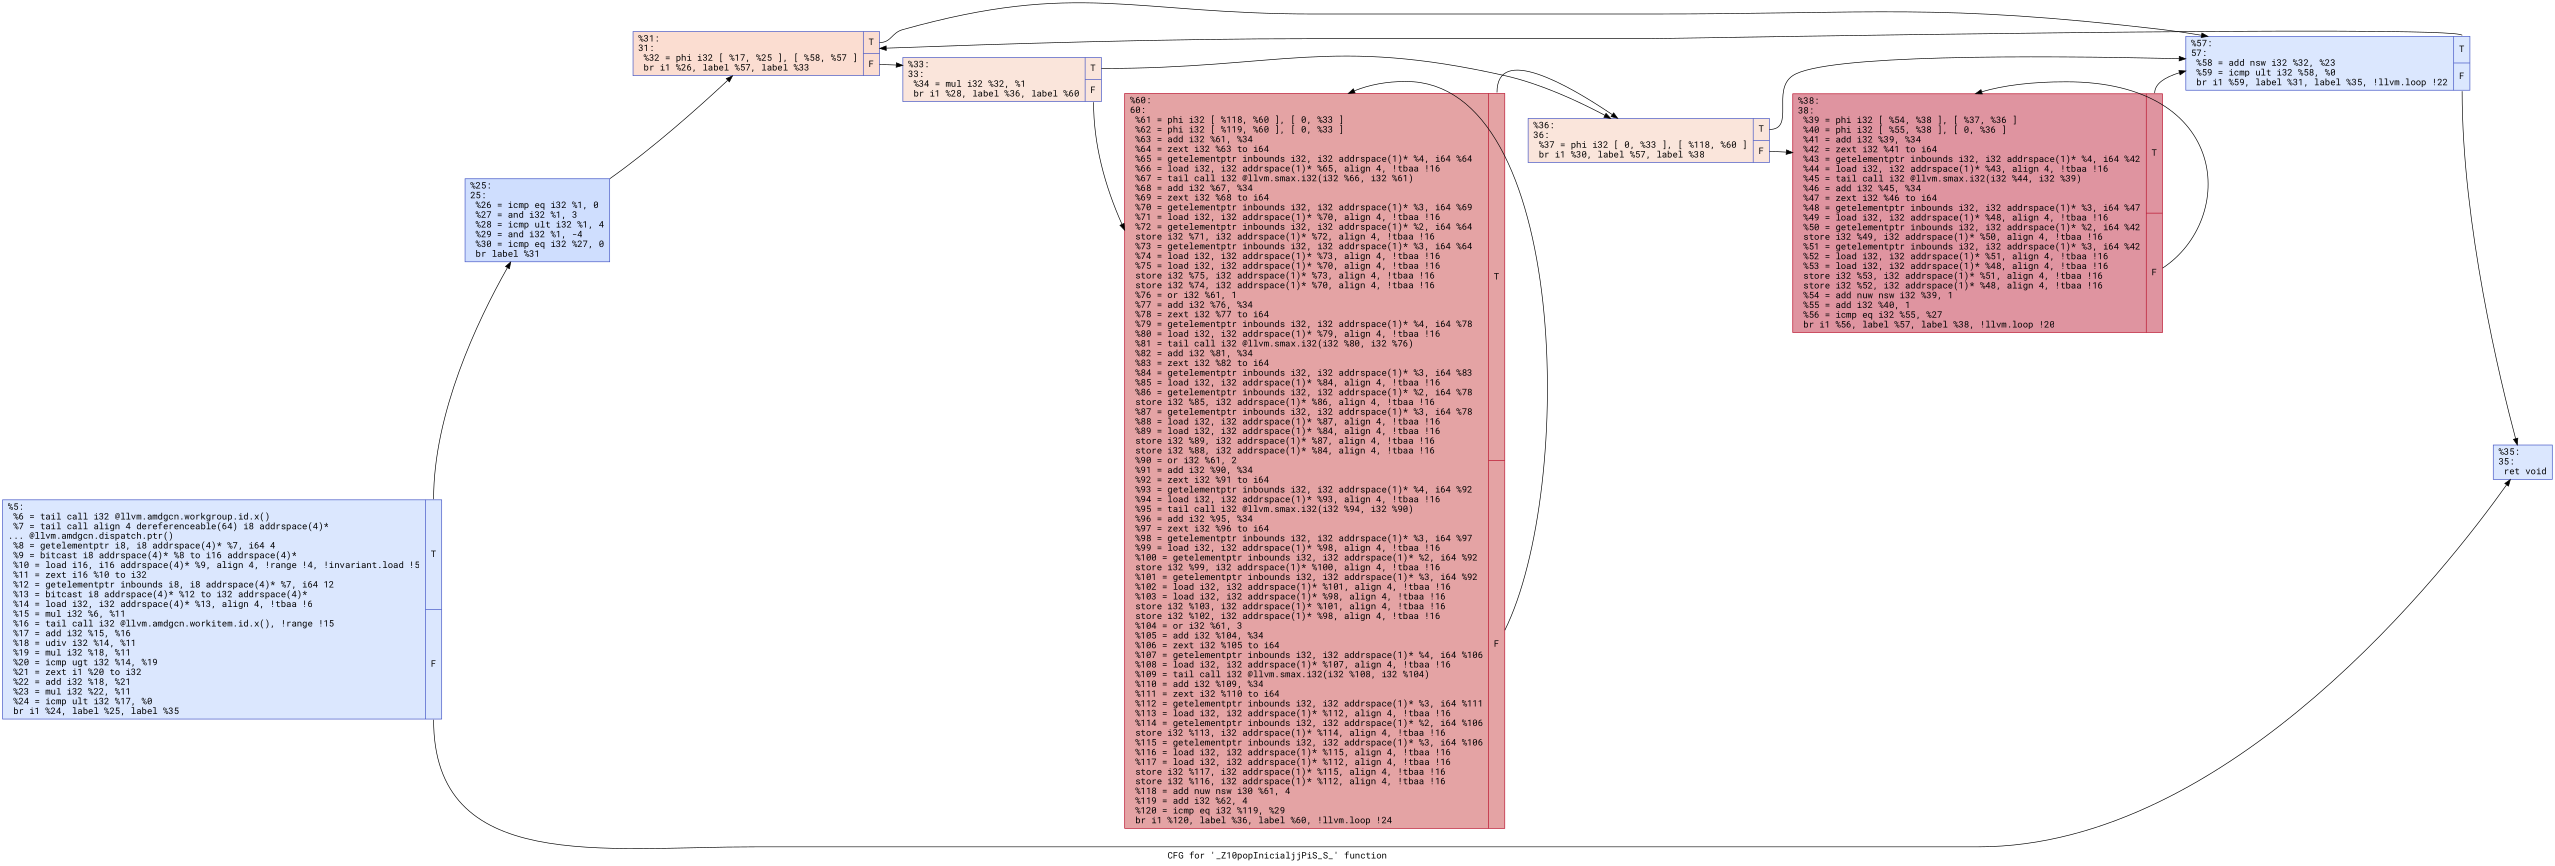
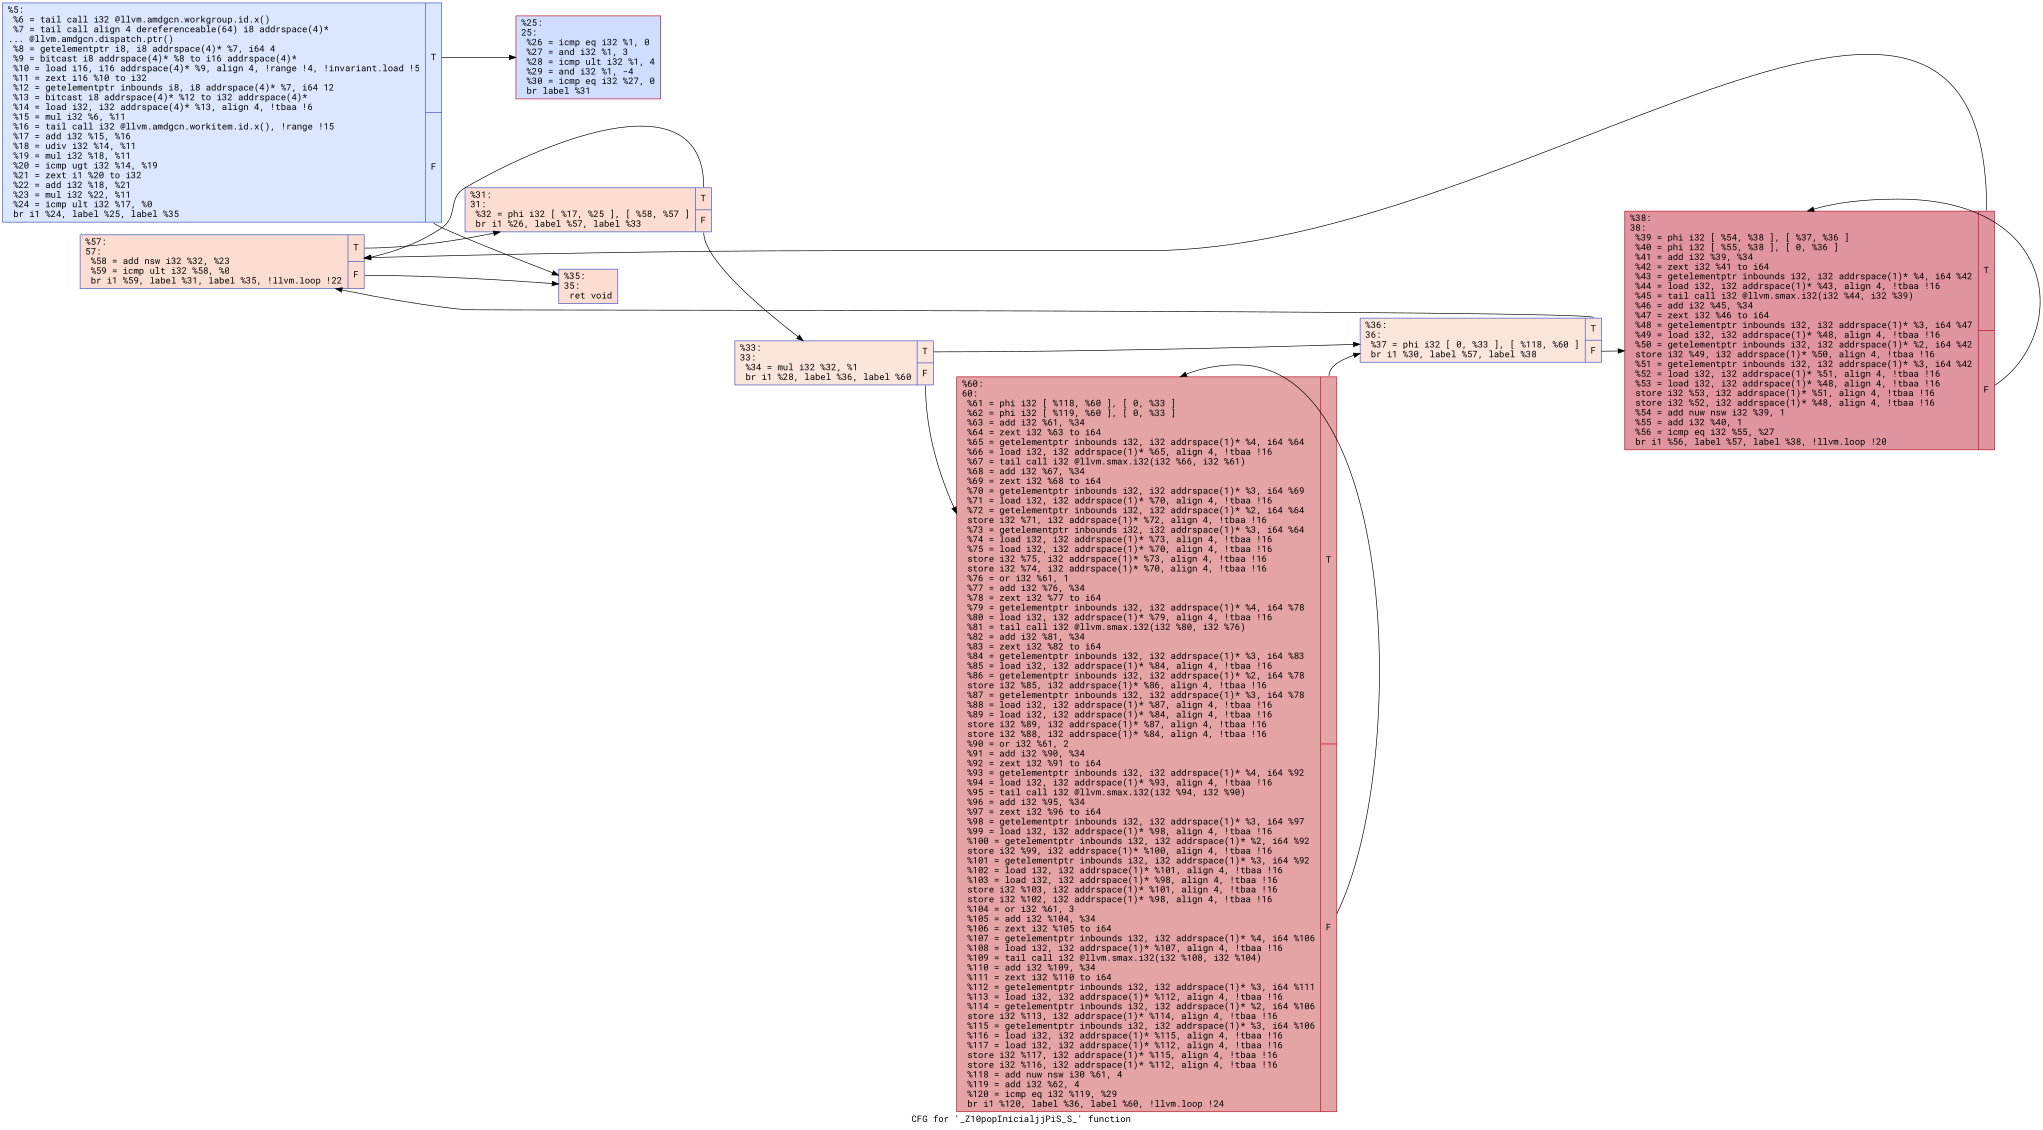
(2328, 63) -> (222, 262)
(670, 131) -> none
(537, 220) -> (588, 57)
(2523, 462) -> (588, 286)
